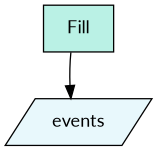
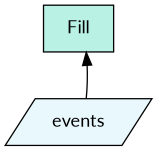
(70, 69) -> (87, 82)
